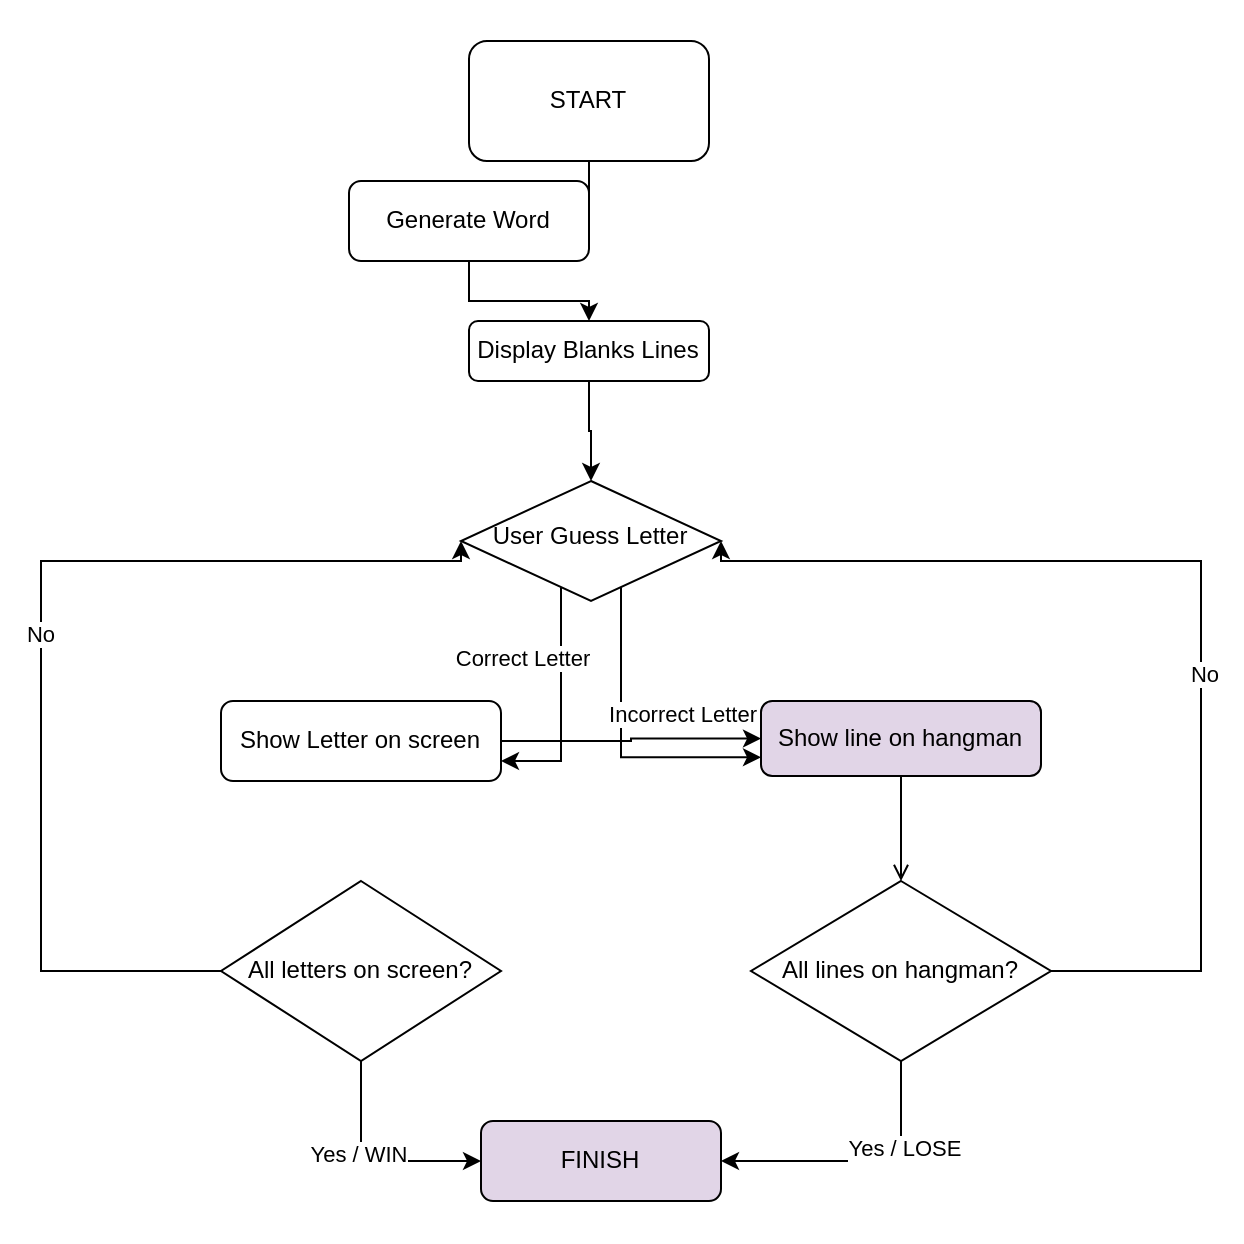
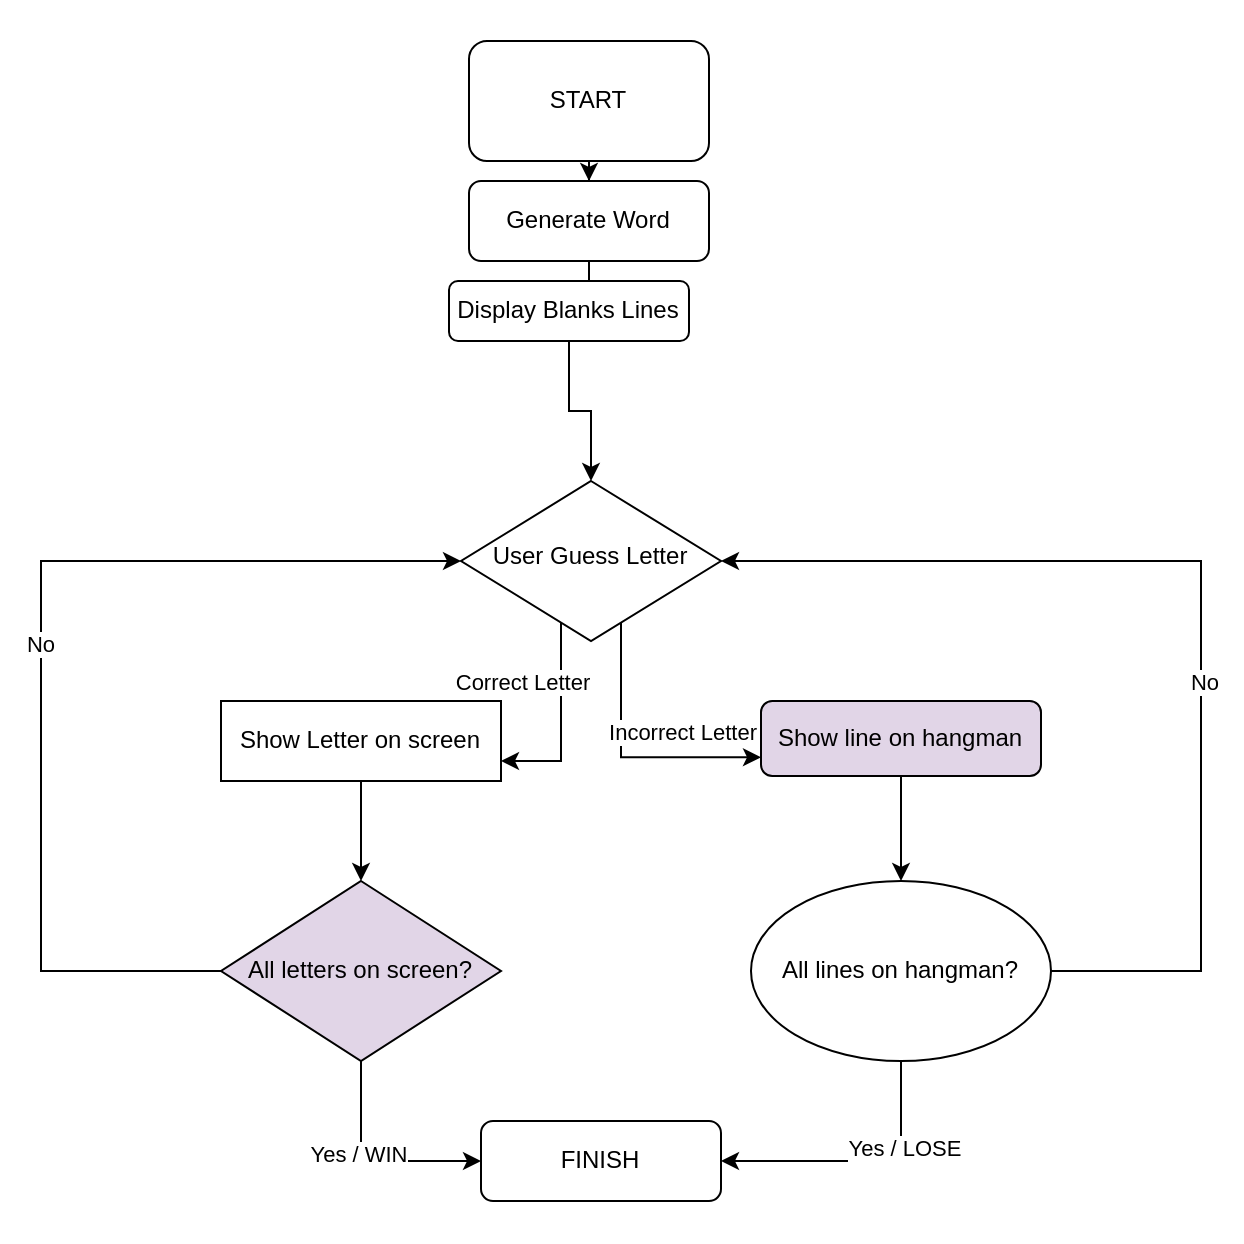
(469, 221) -> (589, 221)
(589, 351) -> (569, 311)
(591, 541) -> (591, 561)
(361, 741) -> (361, 741)
(625, 741) -> (361, 824)
(901, 868) -> (901, 866)
(361, 971) -> (361, 971)
(901, 971) -> (901, 971)
(601, 1161) -> (601, 1161)
